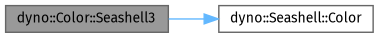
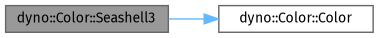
(296, 19) -> (296, 19)
